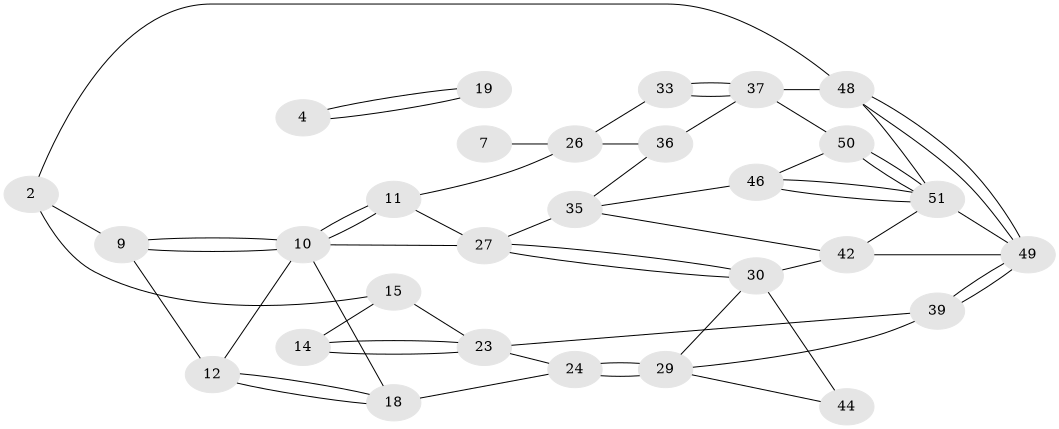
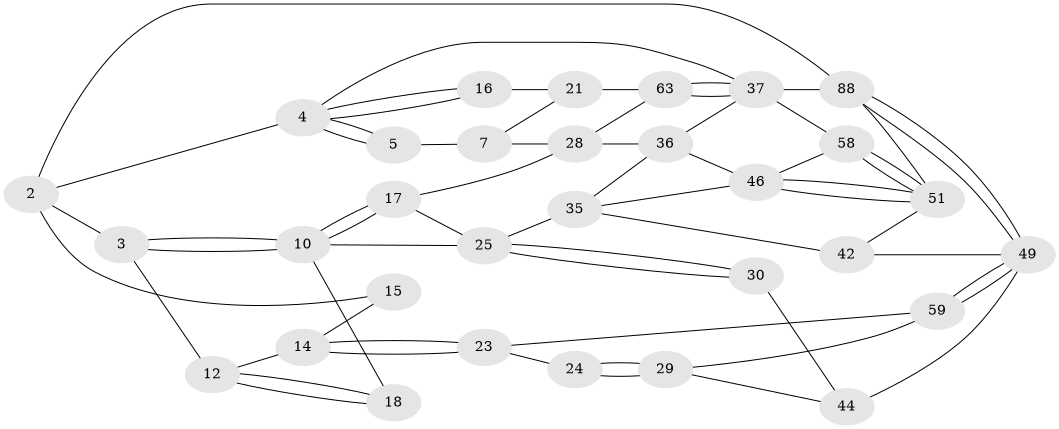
none -> (524, 42)
(484, 90) -> (484, 90)
none -> (575, 90)
(666, 90) -> (666, 90)
(847, 90) -> (847, 90)
(575, 144) -> (575, 144)
(847, 144) -> (847, 144)
none -> (394, 145)
none -> (167, 156)
none -> (711, 163)
(394, 199) -> (394, 199)
(983, 227) -> (955, 347)
(122, 245) -> (122, 245)
(484, 246) -> (484, 246)
(802, 265) -> none
(937, 311) -> (937, 311)
(256, 312) -> (258, 361)
(439, 320) -> none
(711, 323) -> none
(484, 386) -> none
